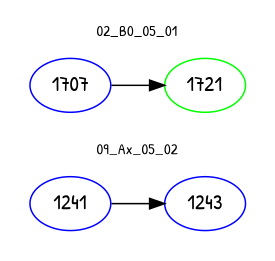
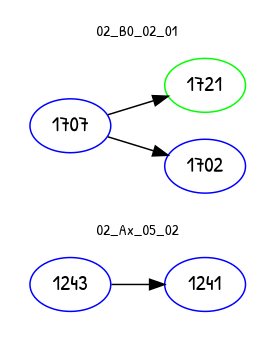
(138, 32) -> (138, 32)
(138, 150) -> (138, 231)
none -> (205, 166)
(130, 204) -> (130, 284)
